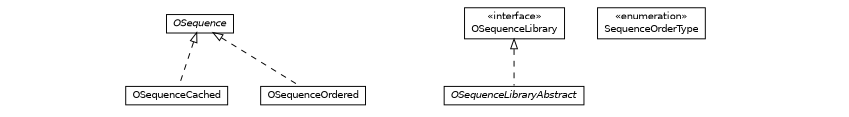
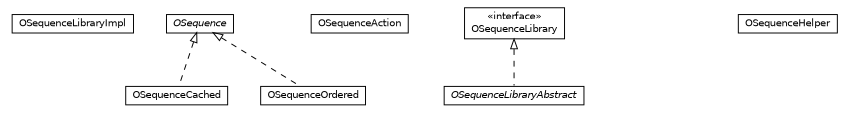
none -> (72, 23)
none -> (360, 23)
(651, 23) -> none
none -> (788, 23)
